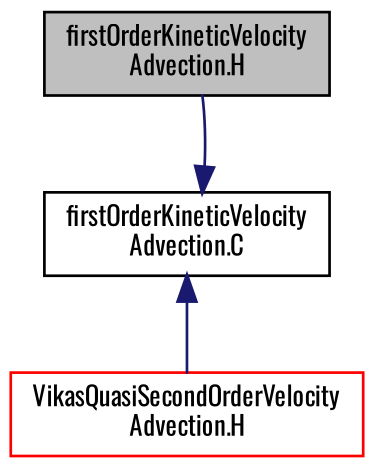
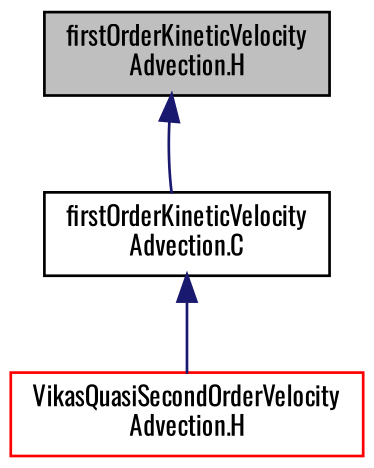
(205, 130) -> (169, 157)
